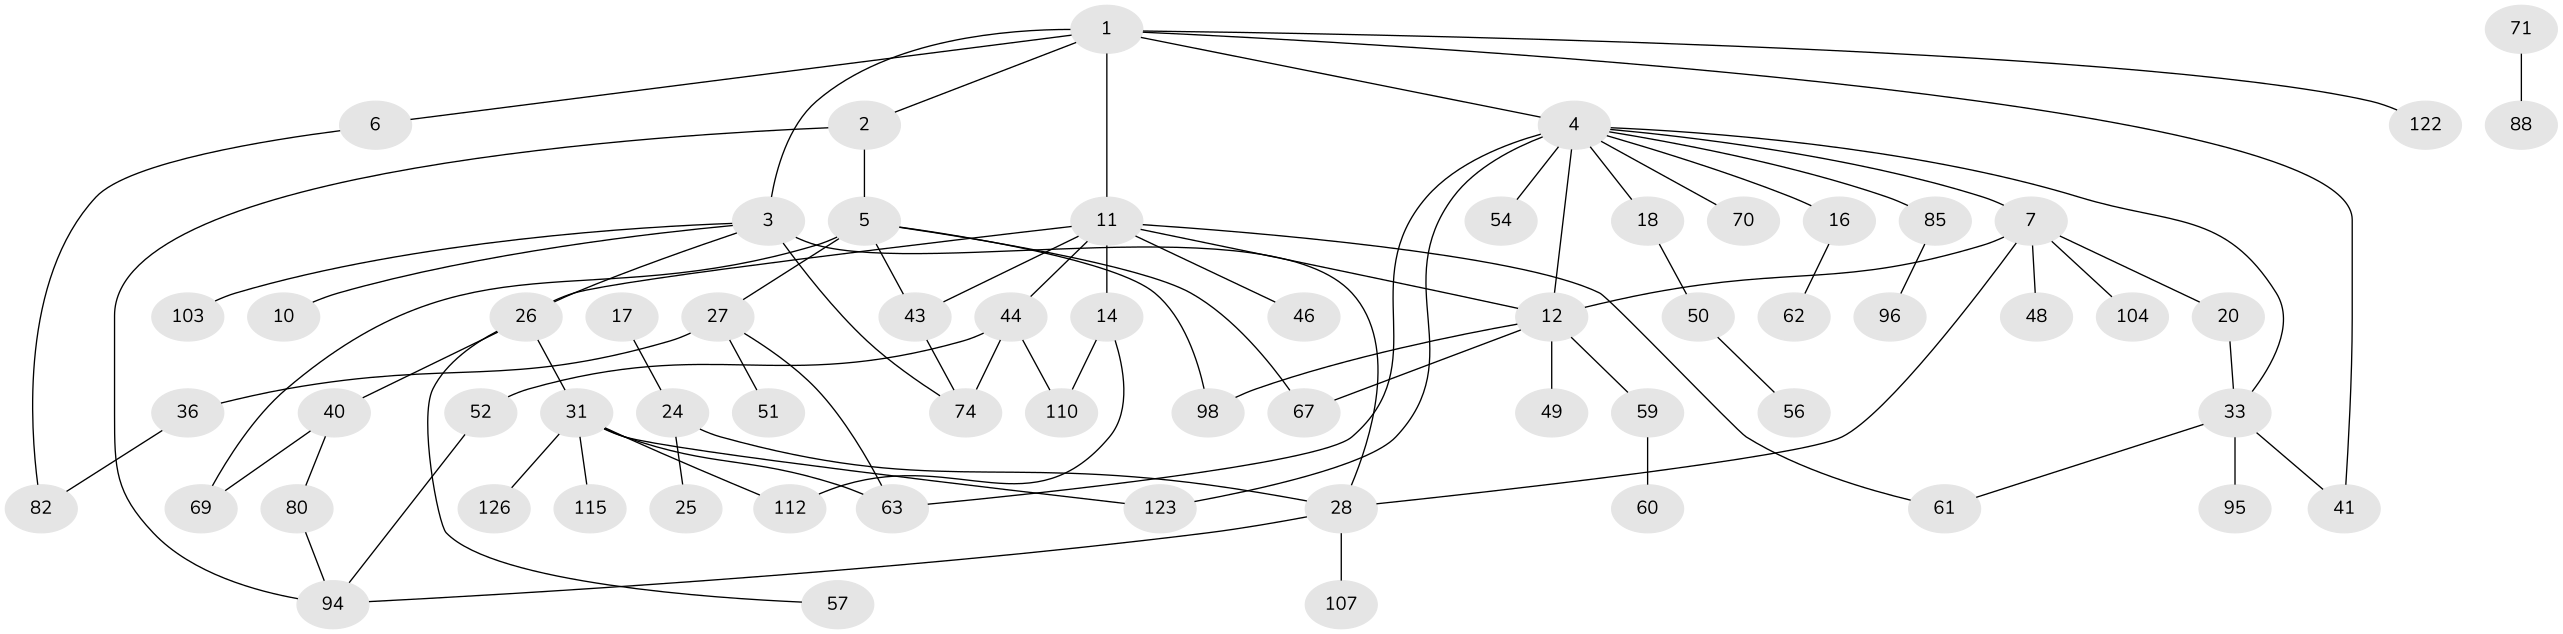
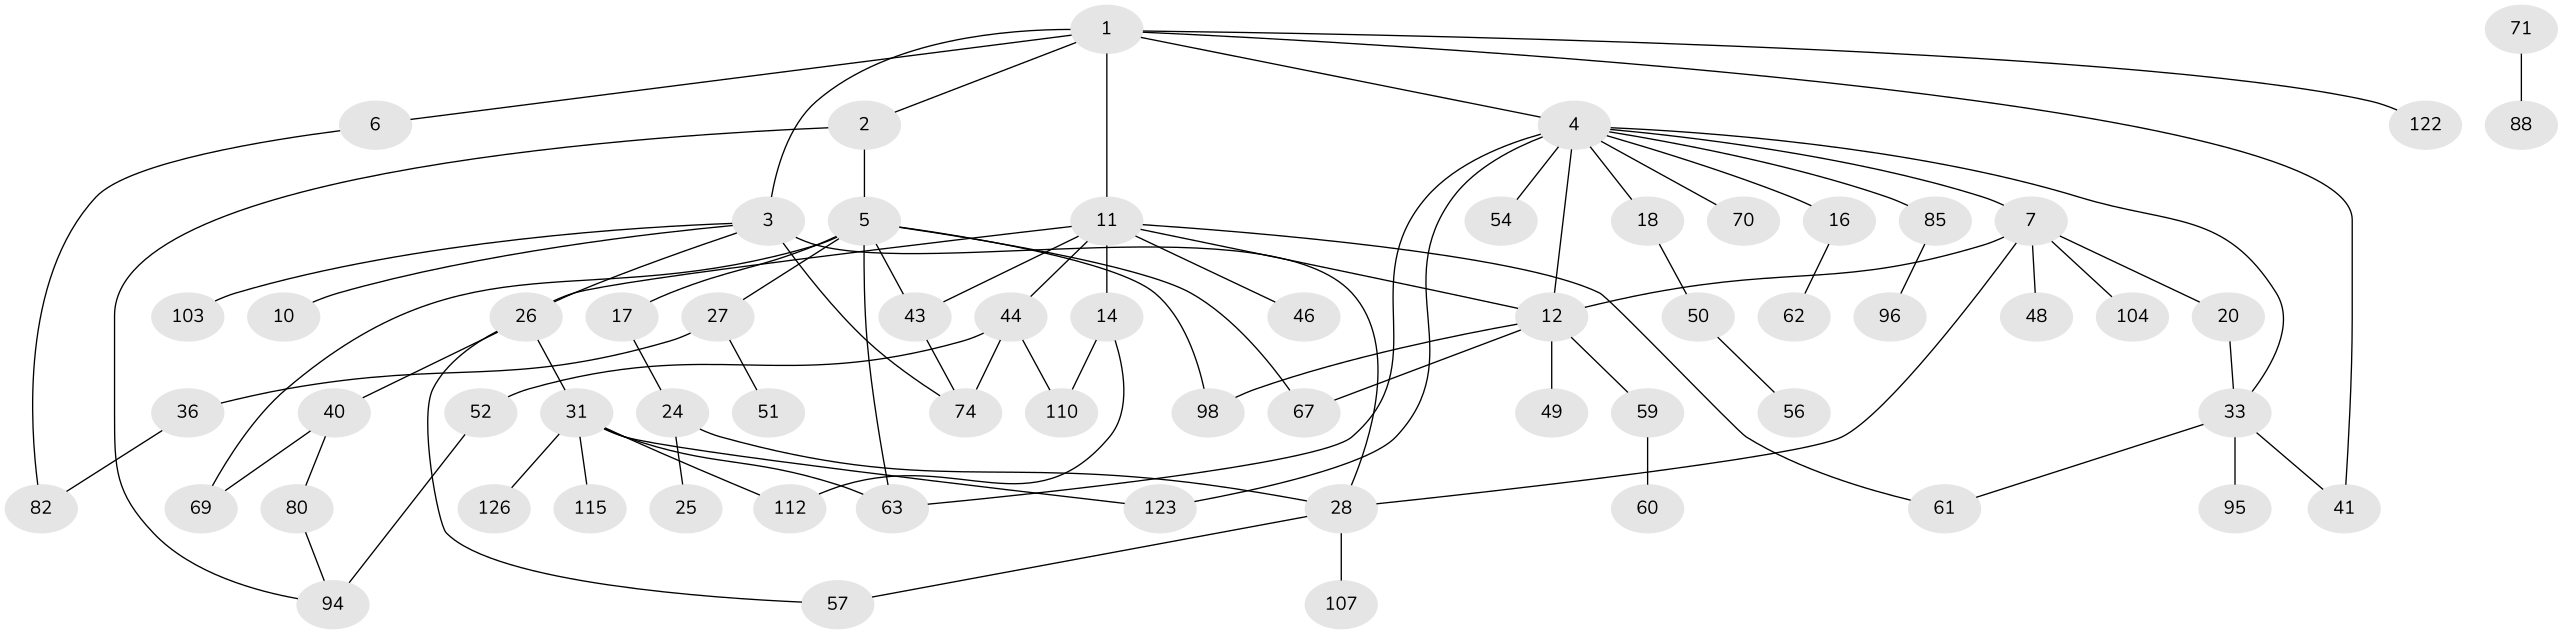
none -> (705, 280)
(825, 399) -> (870, 372)
(839, 570) -> (1090, 557)
